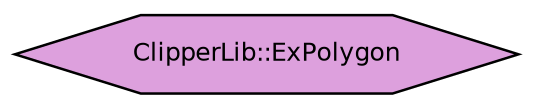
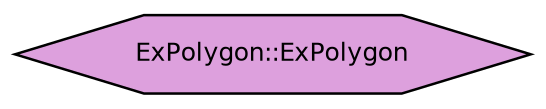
(267, 54) -> (273, 54)
